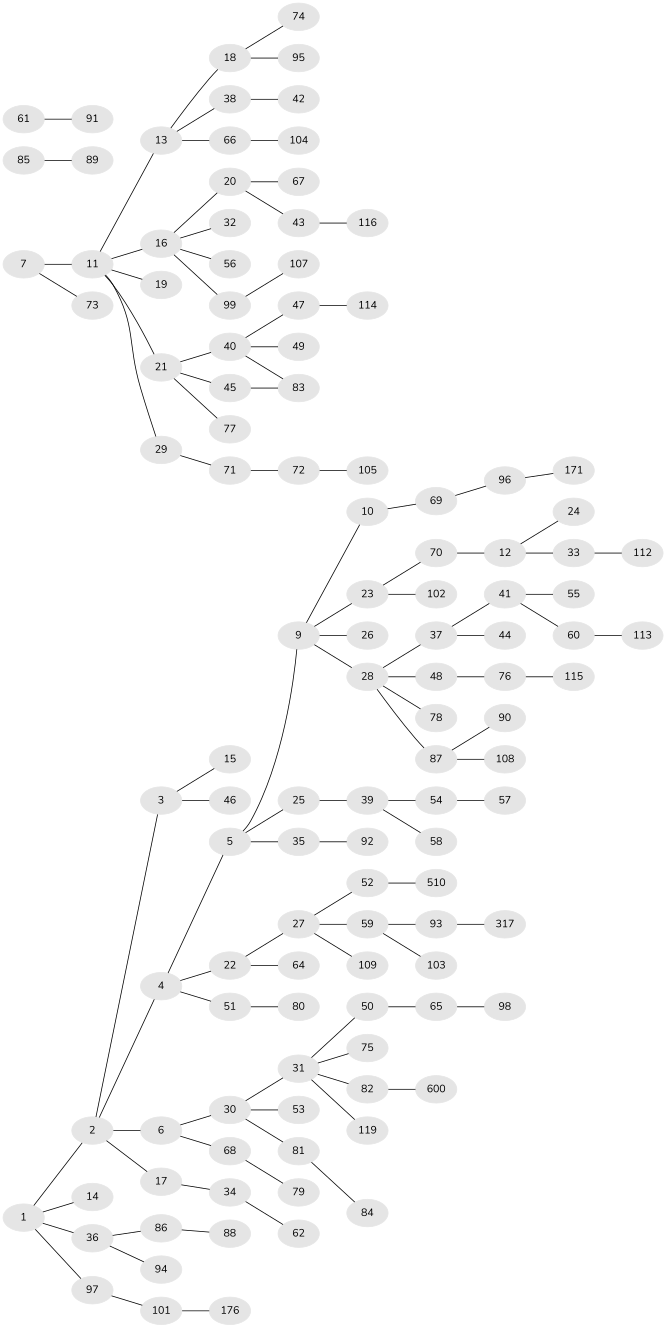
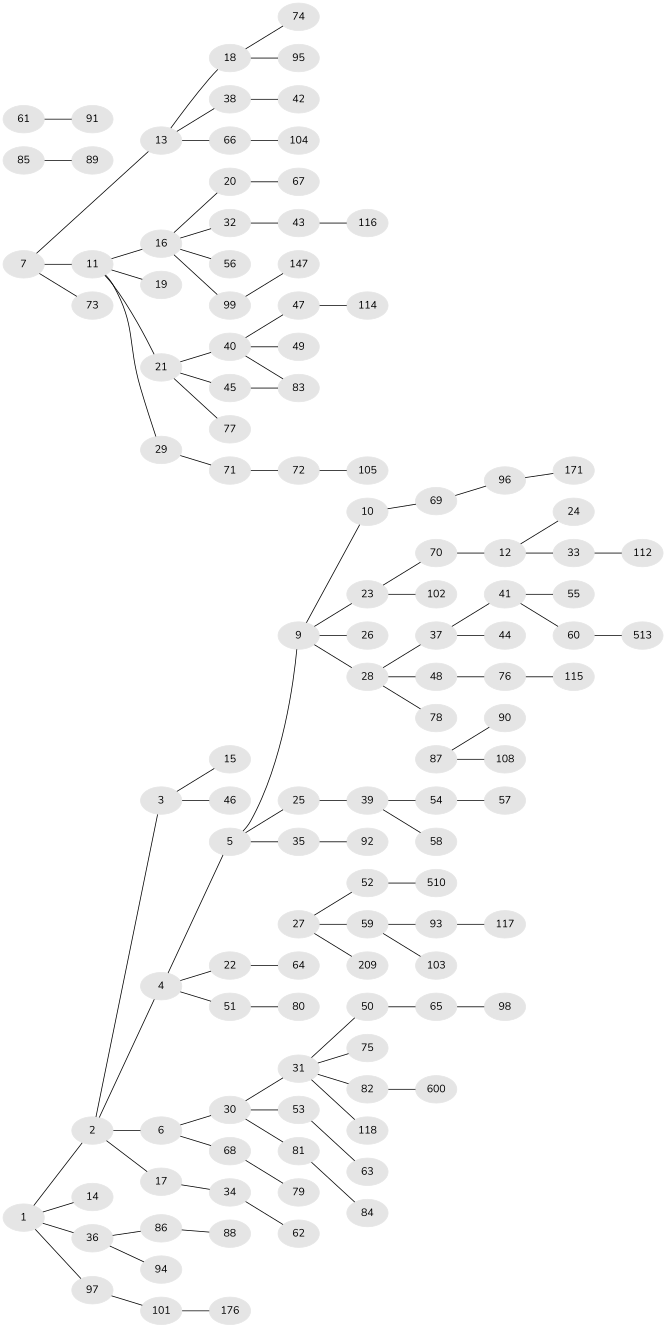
(127, 202) -> (92, 202)
(264, 202) -> (264, 223)
(299, 264) -> (299, 264)
(642, 636) -> (642, 636)
(400, 719) -> none
(505, 924) -> (505, 924)
(264, 945) -> none
(367, 966) -> (367, 966)
(367, 1131) -> (367, 1131)
none -> (367, 1172)
